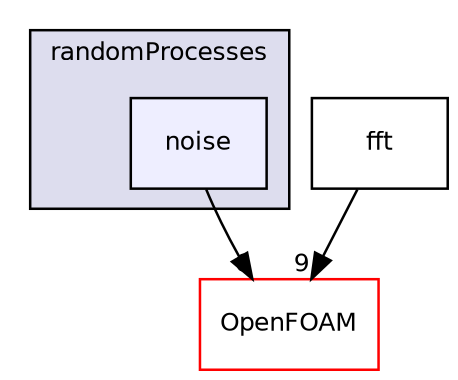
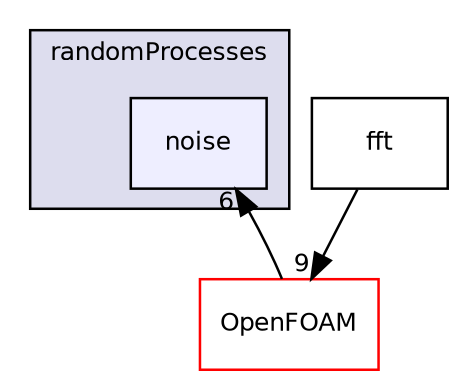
(223, 225) -> (266, 245)
